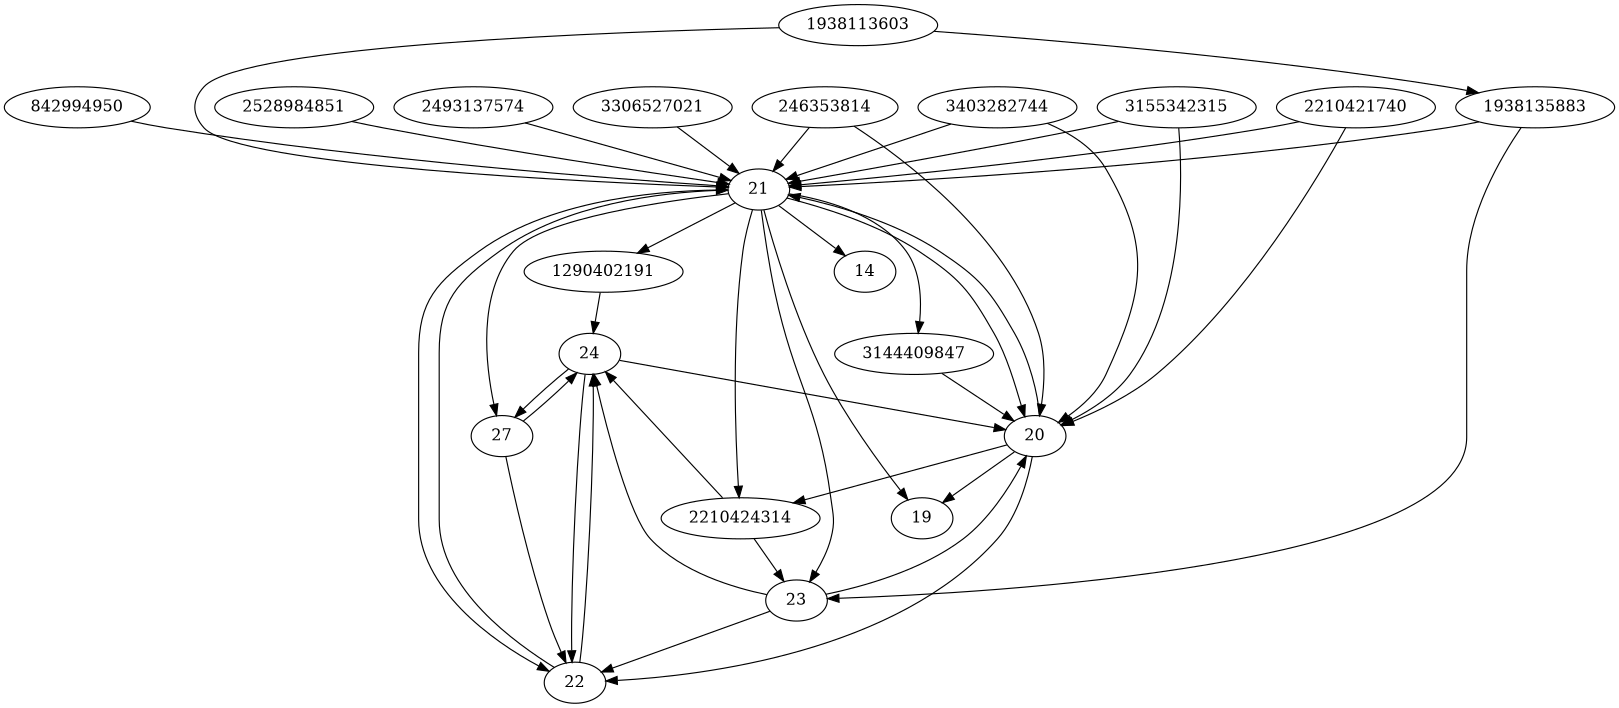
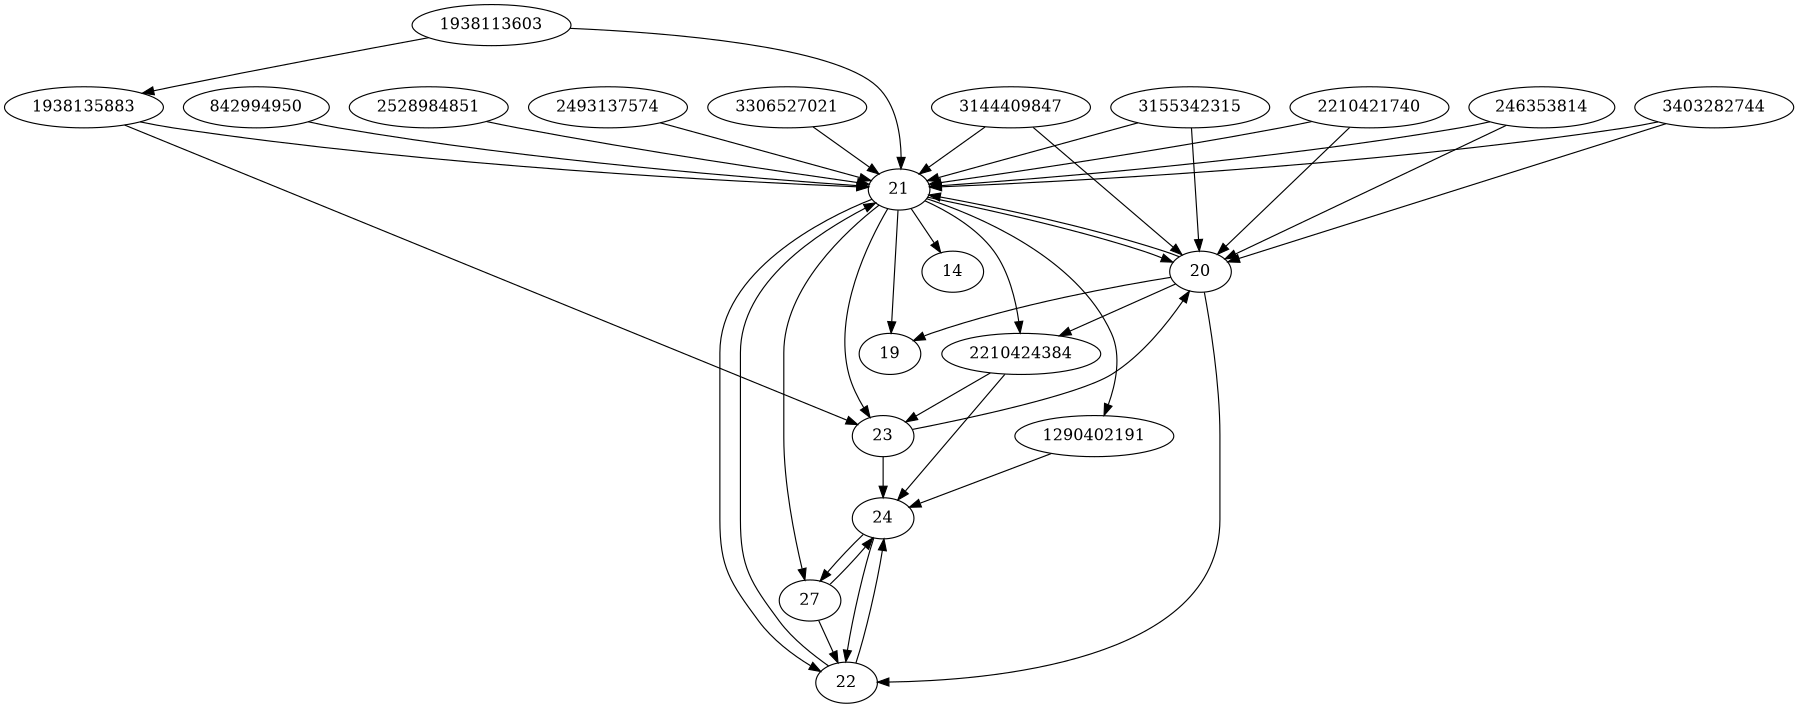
(907, 252) -> (957, 147)
(797, 392) -> none
(741, 518) -> (1021, 354)
(691, 640) -> none
